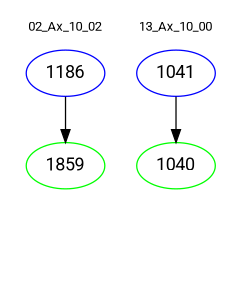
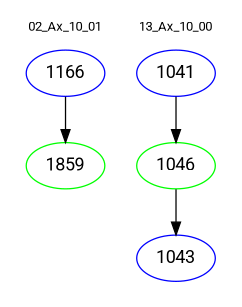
(66, 28) -> (66, 28)
(66, 73) -> (66, 73)
(176, 166) -> (176, 166)
none -> (176, 258)
